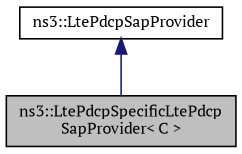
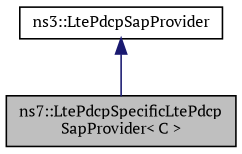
(121, 121) -> (121, 121)
